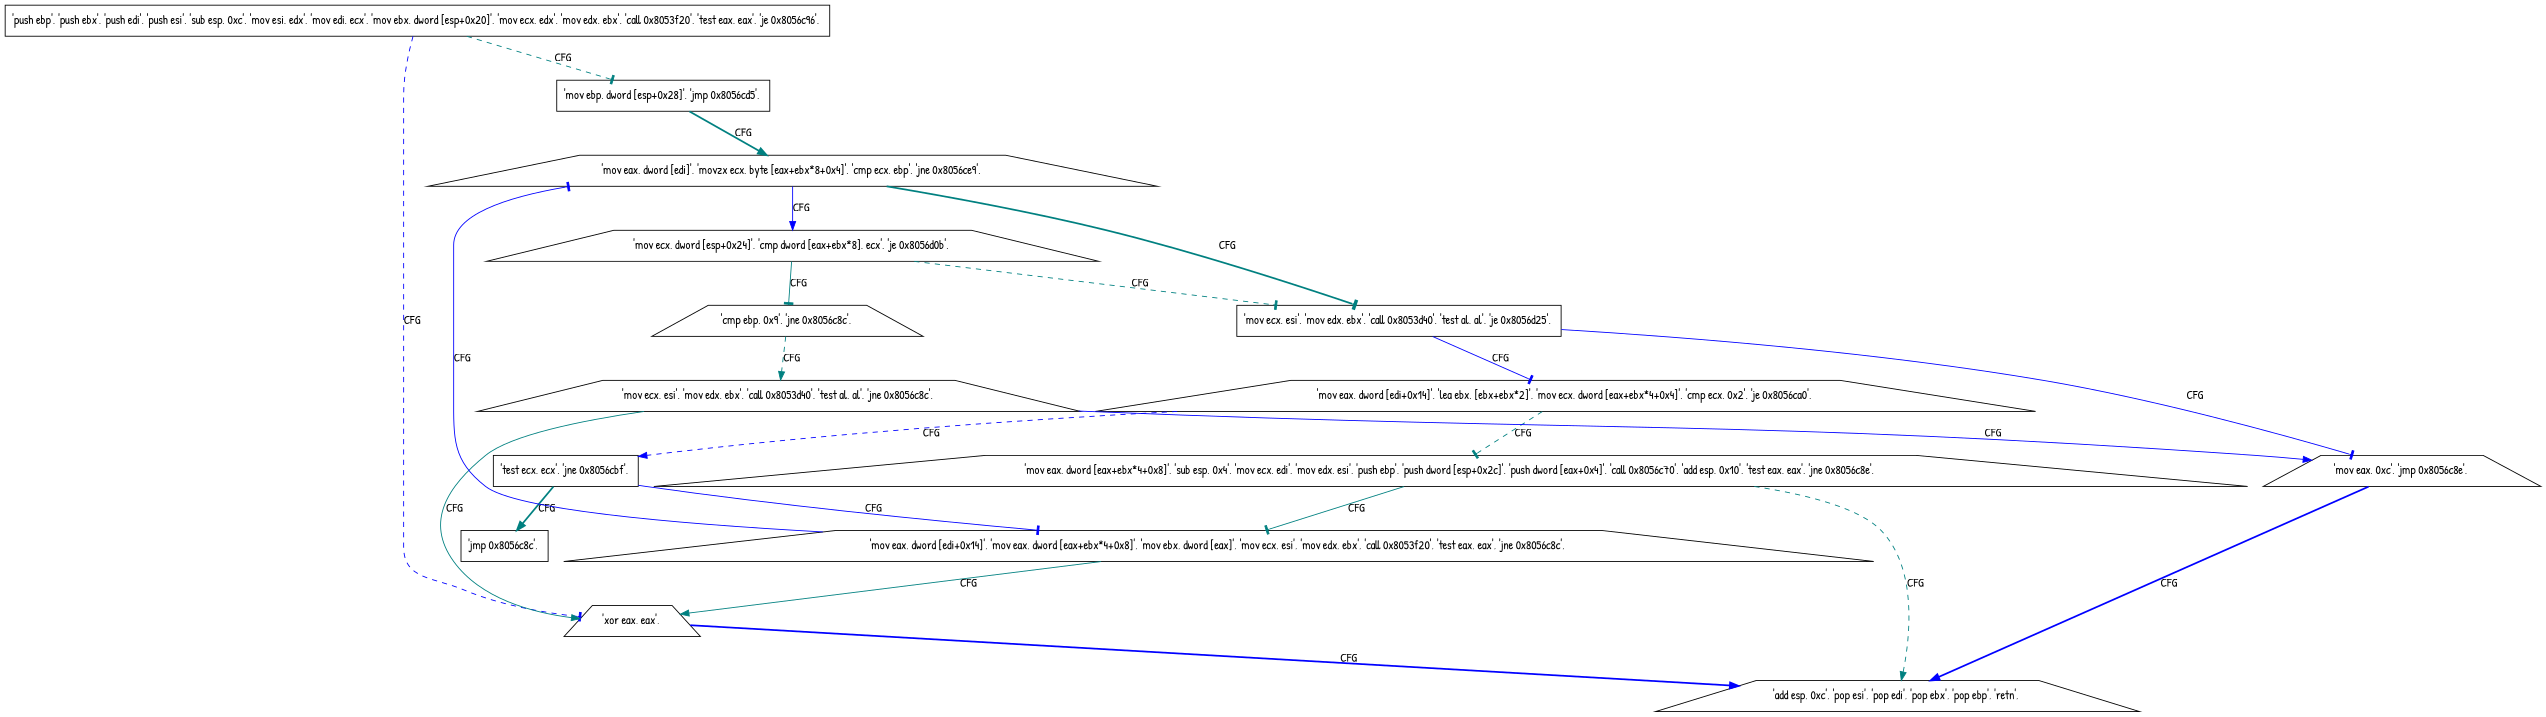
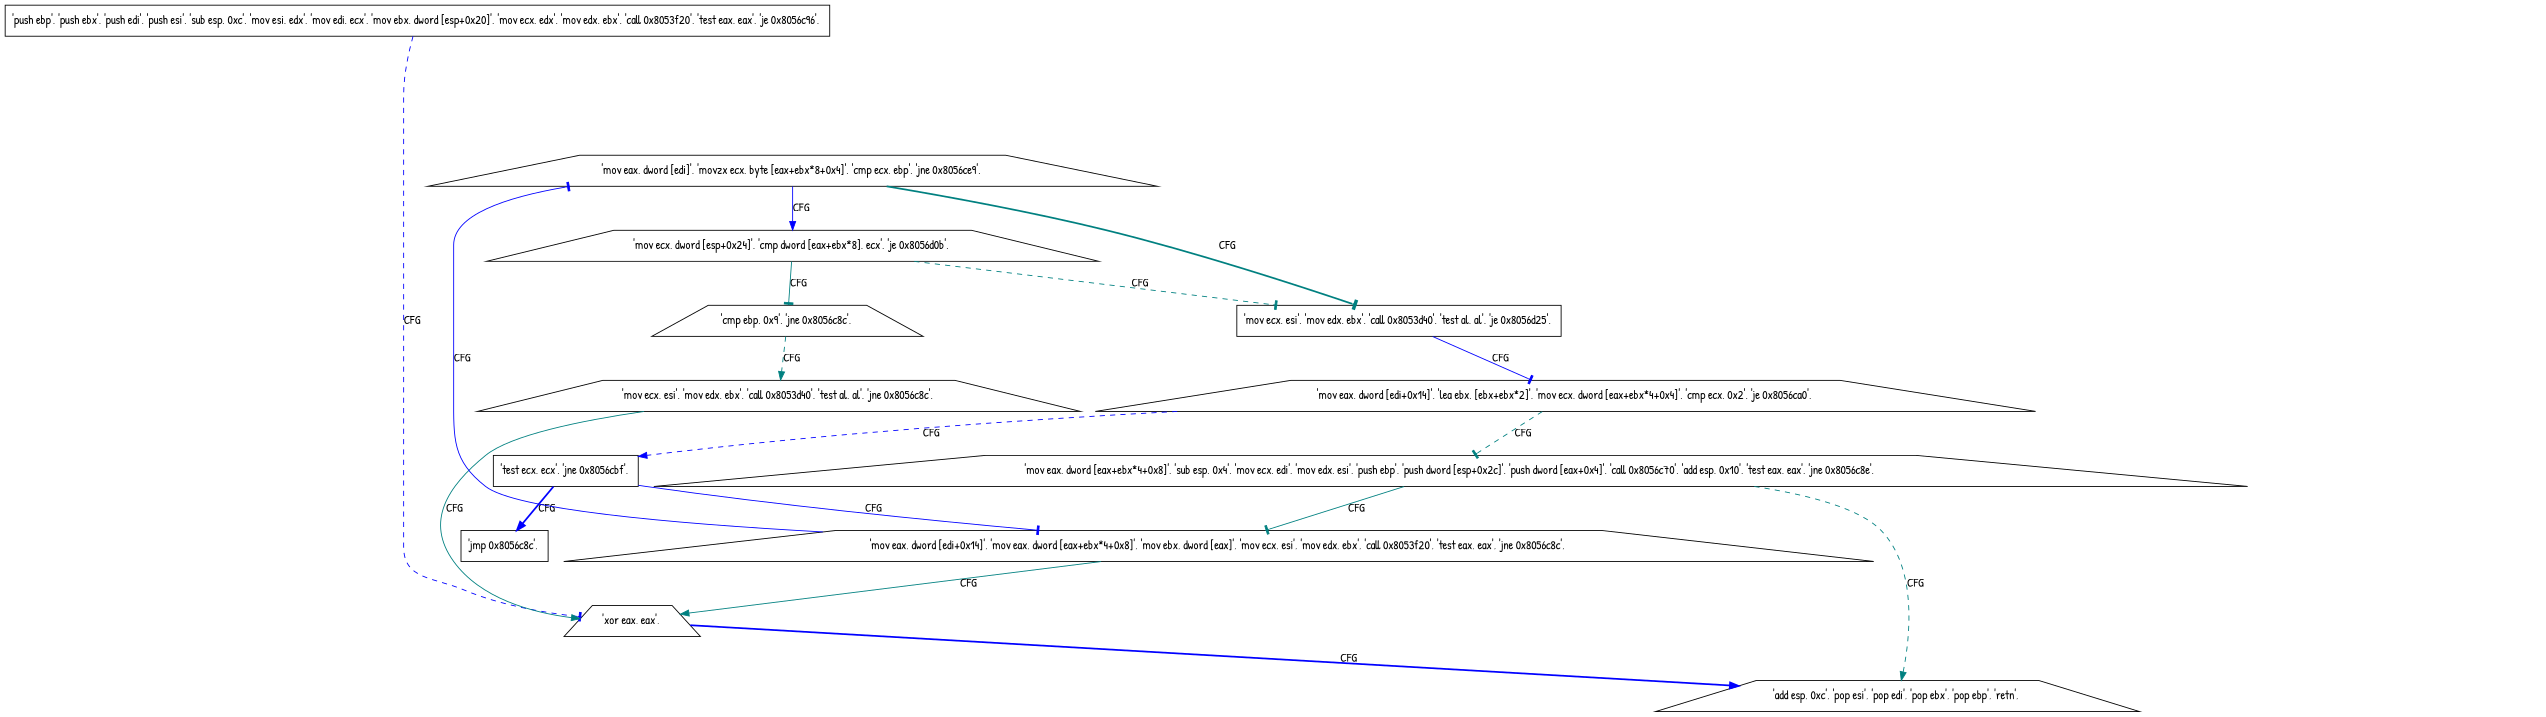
(663, 96) -> none
(2402, 471) -> none
(535, 509) -> (535, 509)
